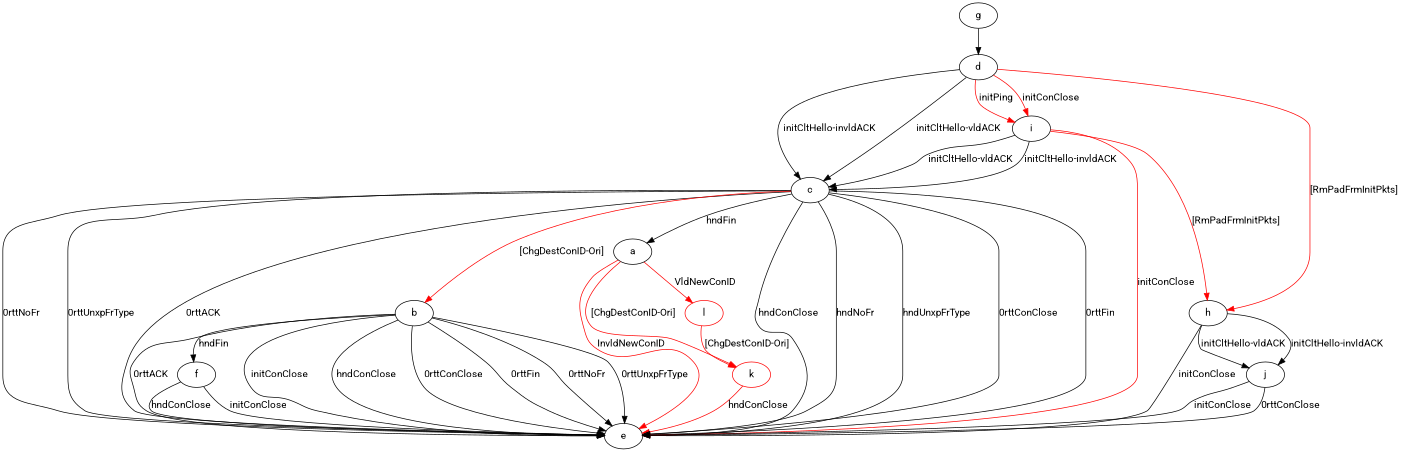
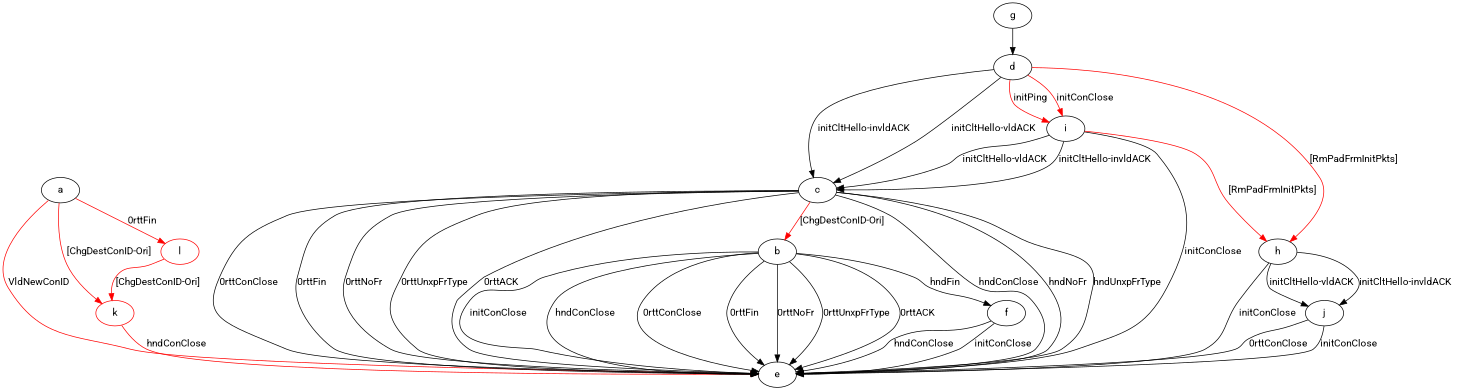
(721, 211) -> none
(707, 282) -> (144, 221)
(633, 344) -> (40, 282)
(1050, 410) -> (1105, 340)
